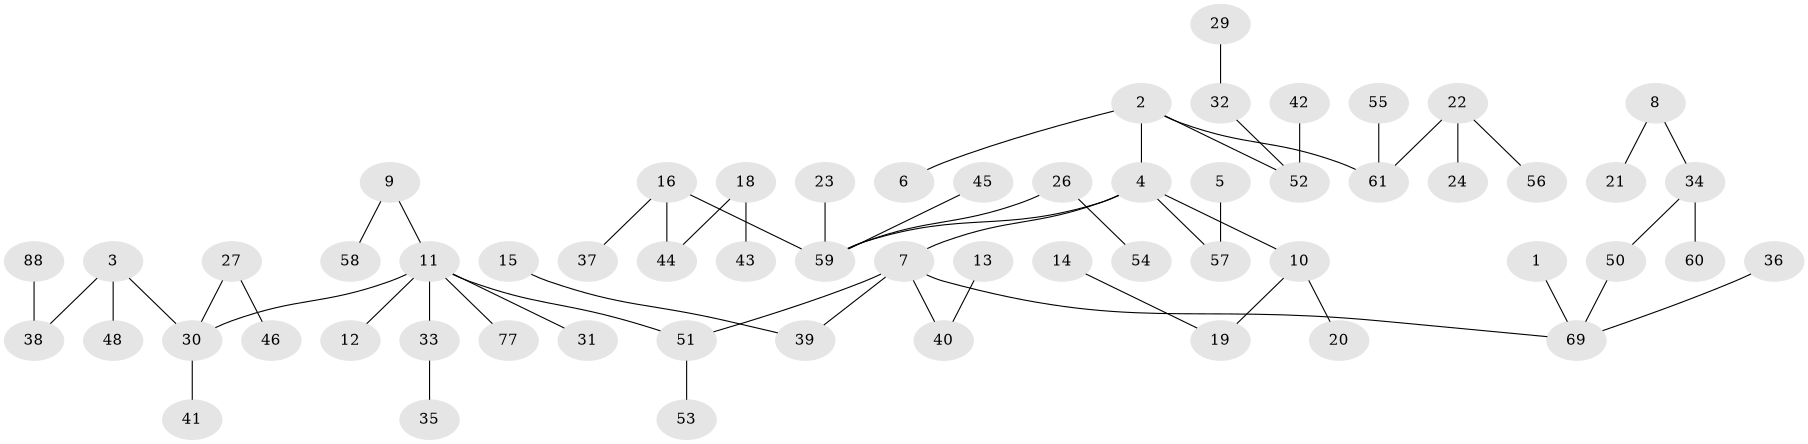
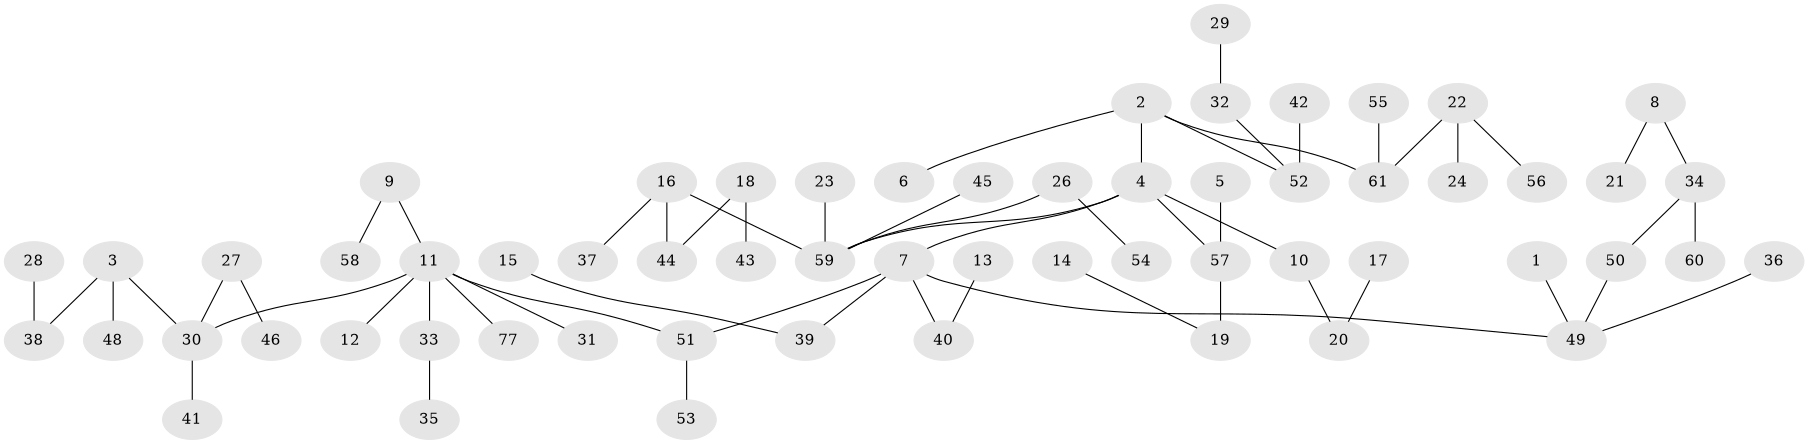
(34, 261) -> (34, 261)
none -> (1379, 261)
(1260, 301) -> (1221, 301)
(1577, 341) -> (1577, 341)
